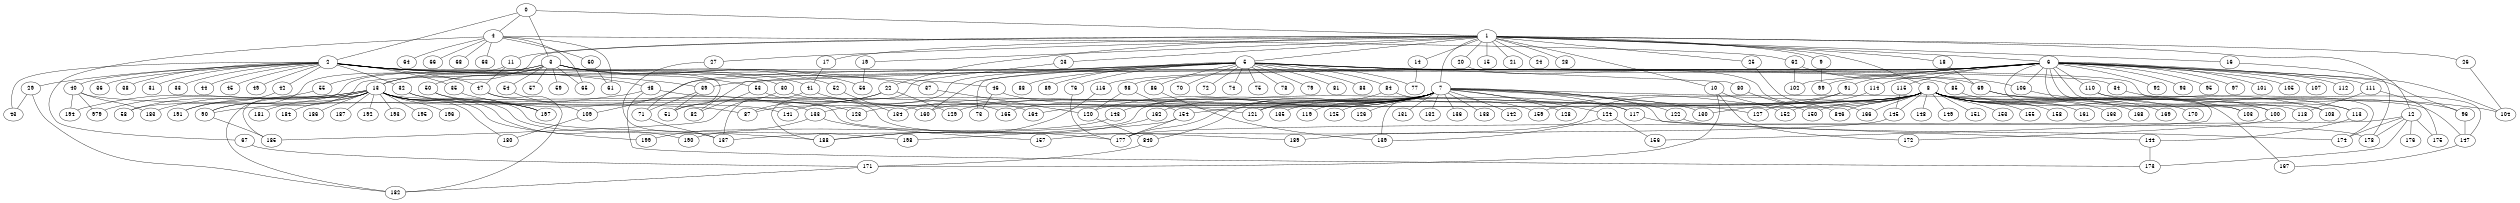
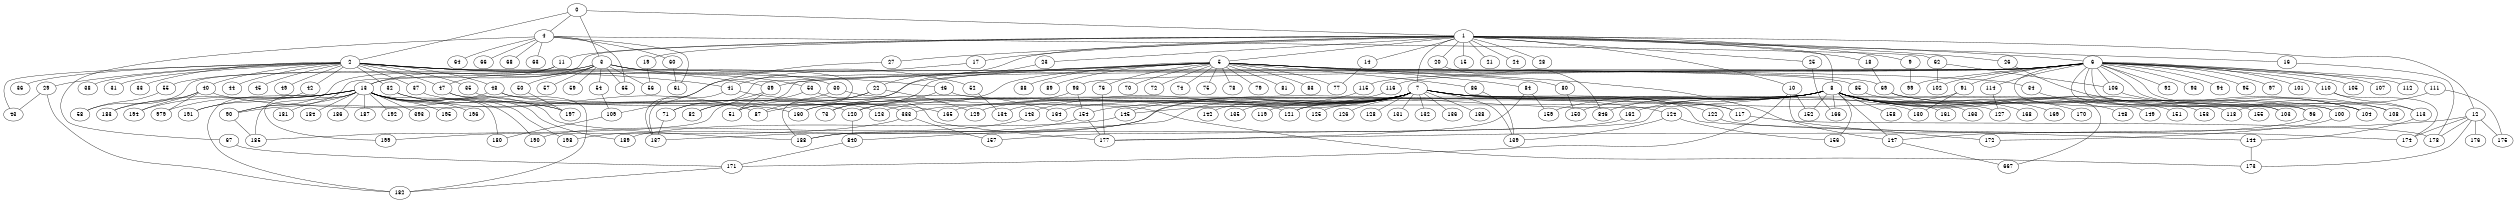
none -> (2220, 88)
(395, 115) -> (419, 115)
(788, 115) -> none
(815, 115) -> (907, 115)
(2284, 167) -> (2008, 167)
